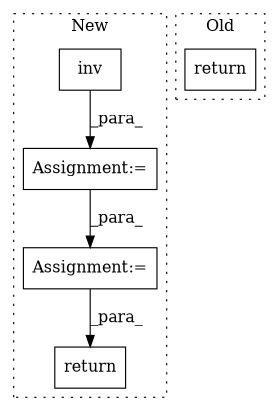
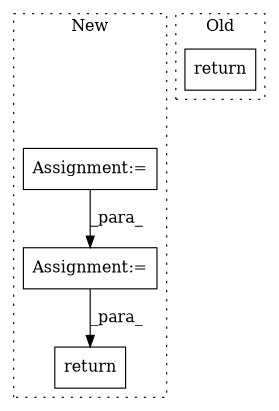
(90, 70) -> none
